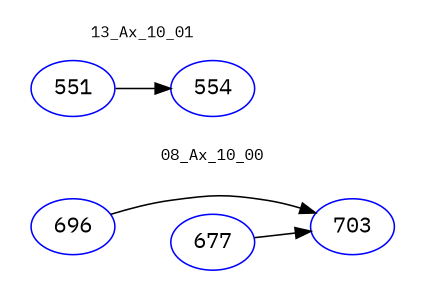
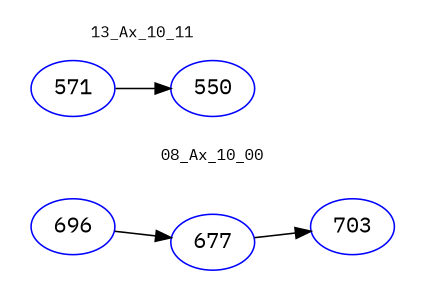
(143, 33) -> (143, 33)
(73, 89) -> (73, 89)
(213, 89) -> (213, 89)
(205, 196) -> (135, 234)
